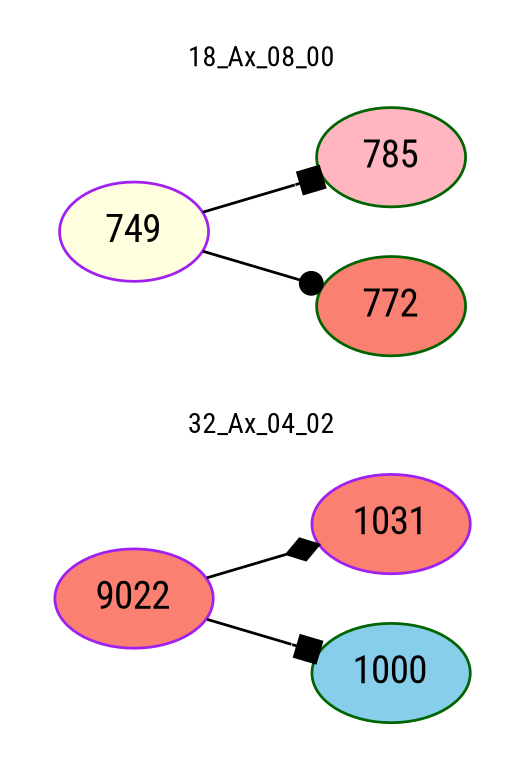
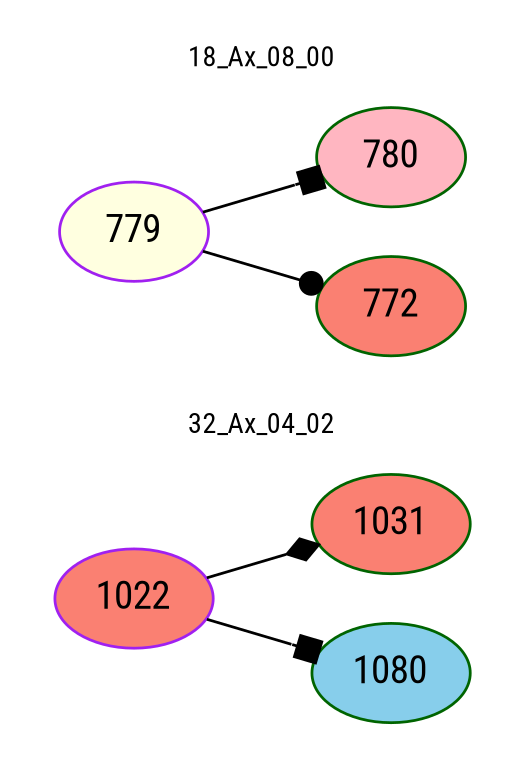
(391, 157) -> (391, 157)
(134, 232) -> (134, 232)
(391, 524) -> (391, 524)
(134, 599) -> (134, 599)
(391, 673) -> (391, 673)
